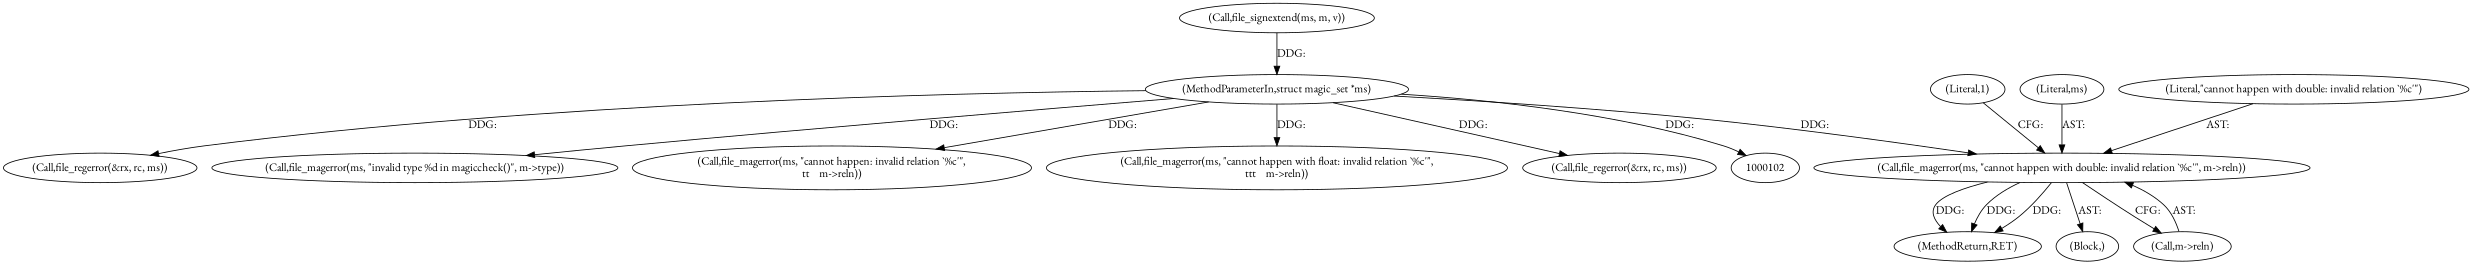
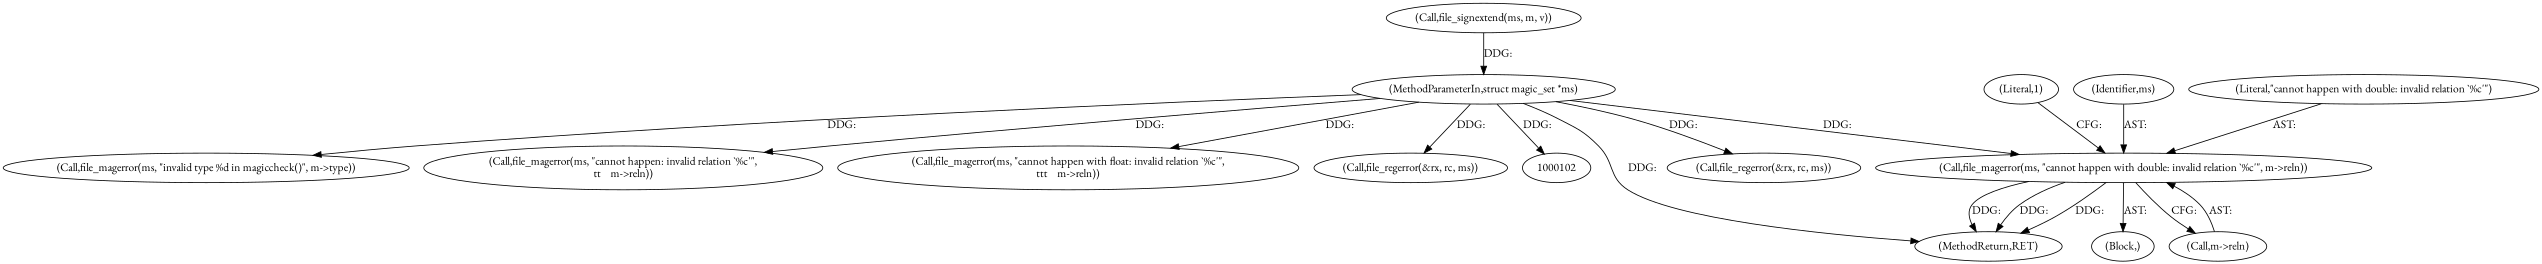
(2062, 89) -> (2124, 89)
none -> (1698, 213)
